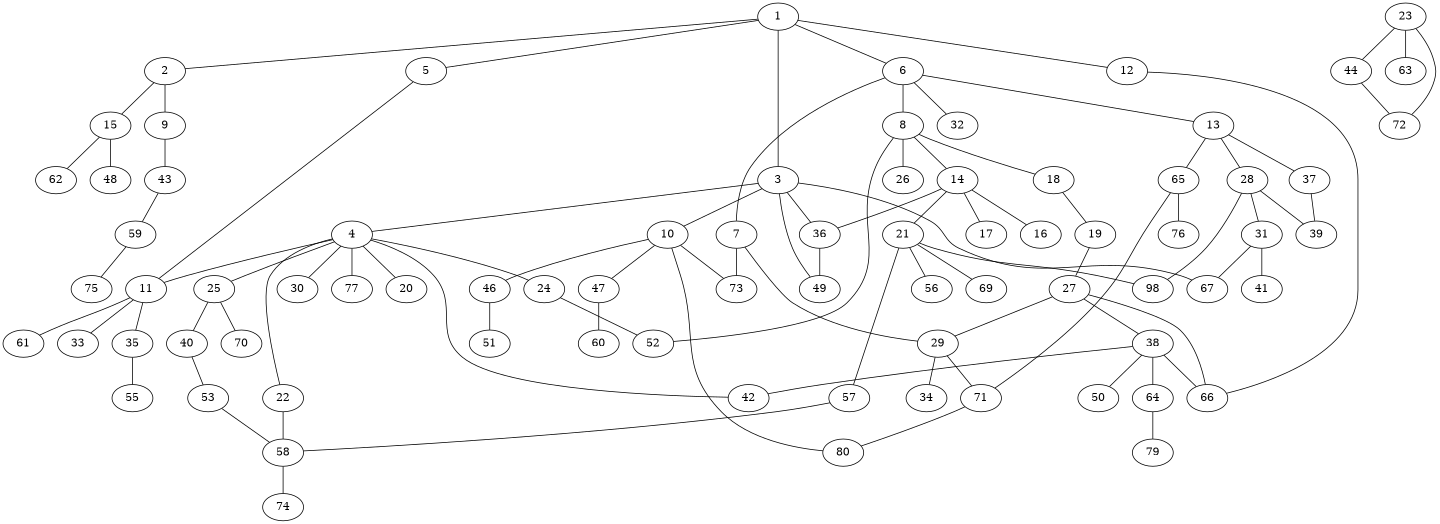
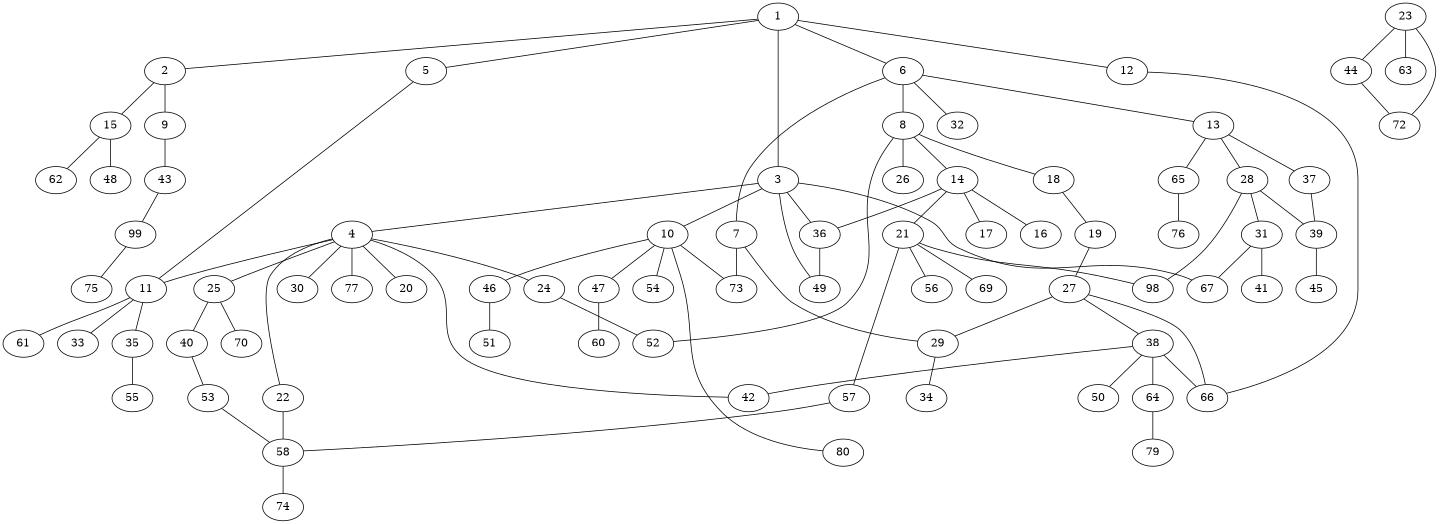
(135, 235) -> (135, 235)
none -> (653, 289)
none -> (1316, 289)
(981, 398) -> none
